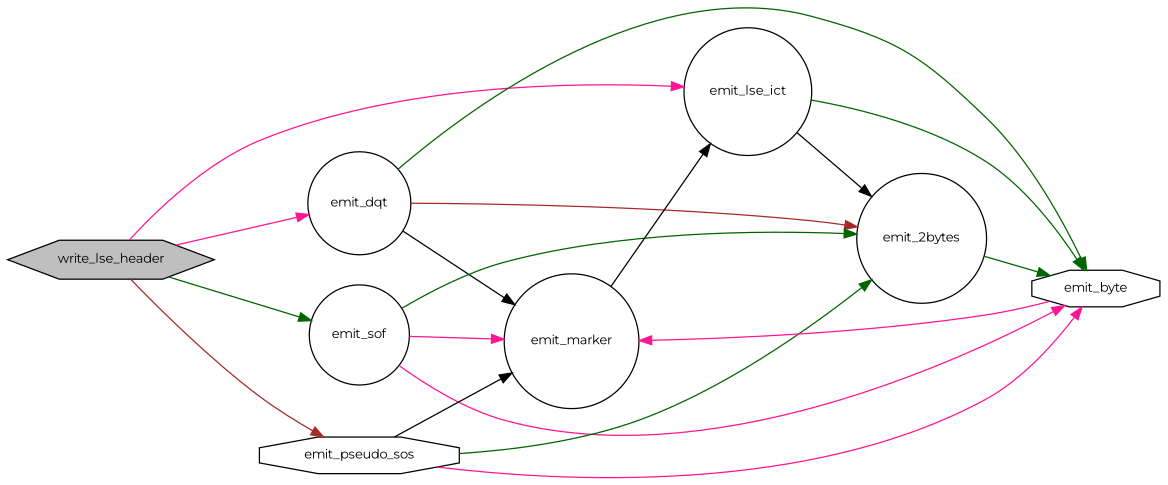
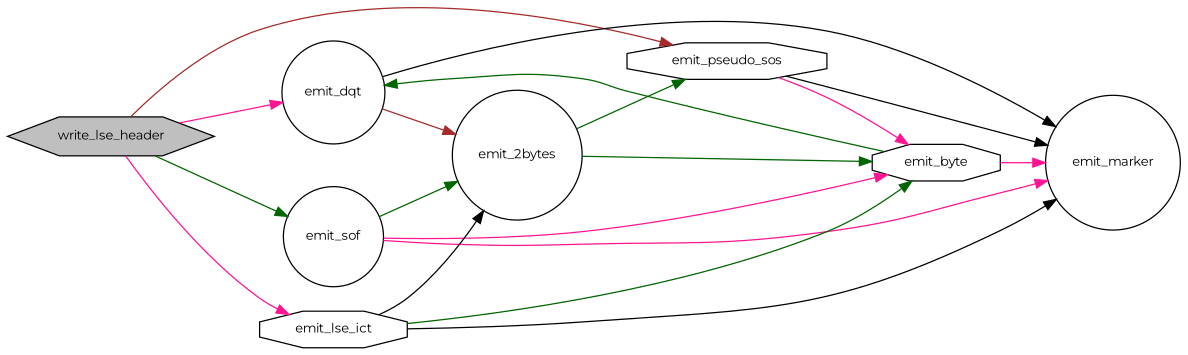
(772, 11) -> (630, 92)
(748, 92) -> (333, 329)
(657, 220) -> (736, 310)
(674, 406) -> (625, 107)
